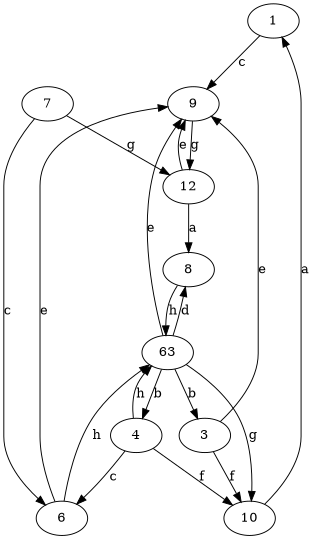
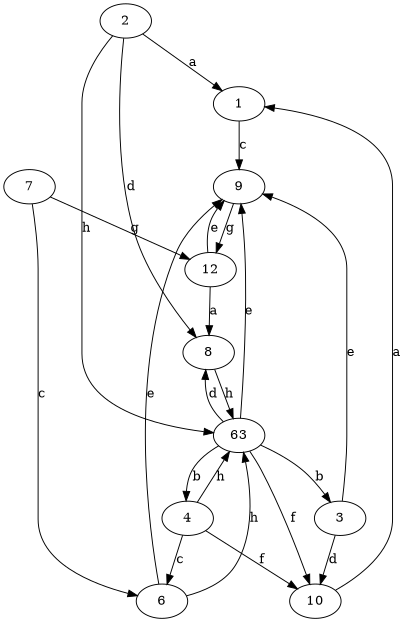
none -> (126, 21)
(253, 435) -> (293, 518)
(232, 477) -> (333, 560)
